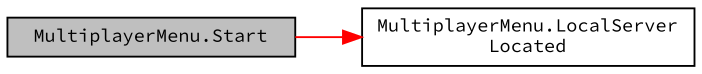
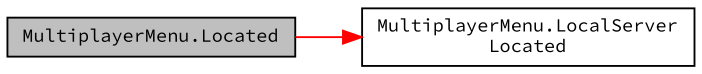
(151, 37) -> (151, 37)
